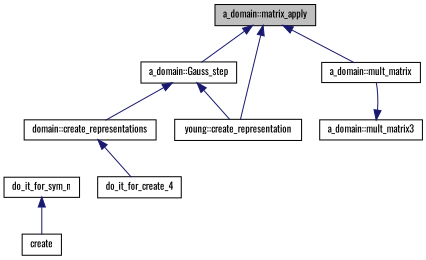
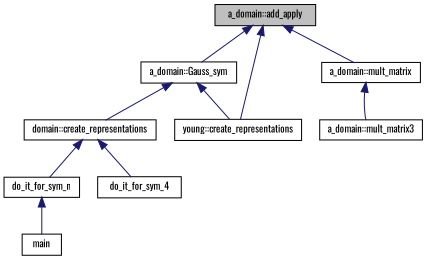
(265, 15) -> (265, 15)
(189, 72) -> (189, 72)
(378, 96) -> (364, 106)
(238, 130) -> (238, 130)
none -> (63, 162)
(139, 187) -> (139, 187)
(42, 245) -> (42, 245)
